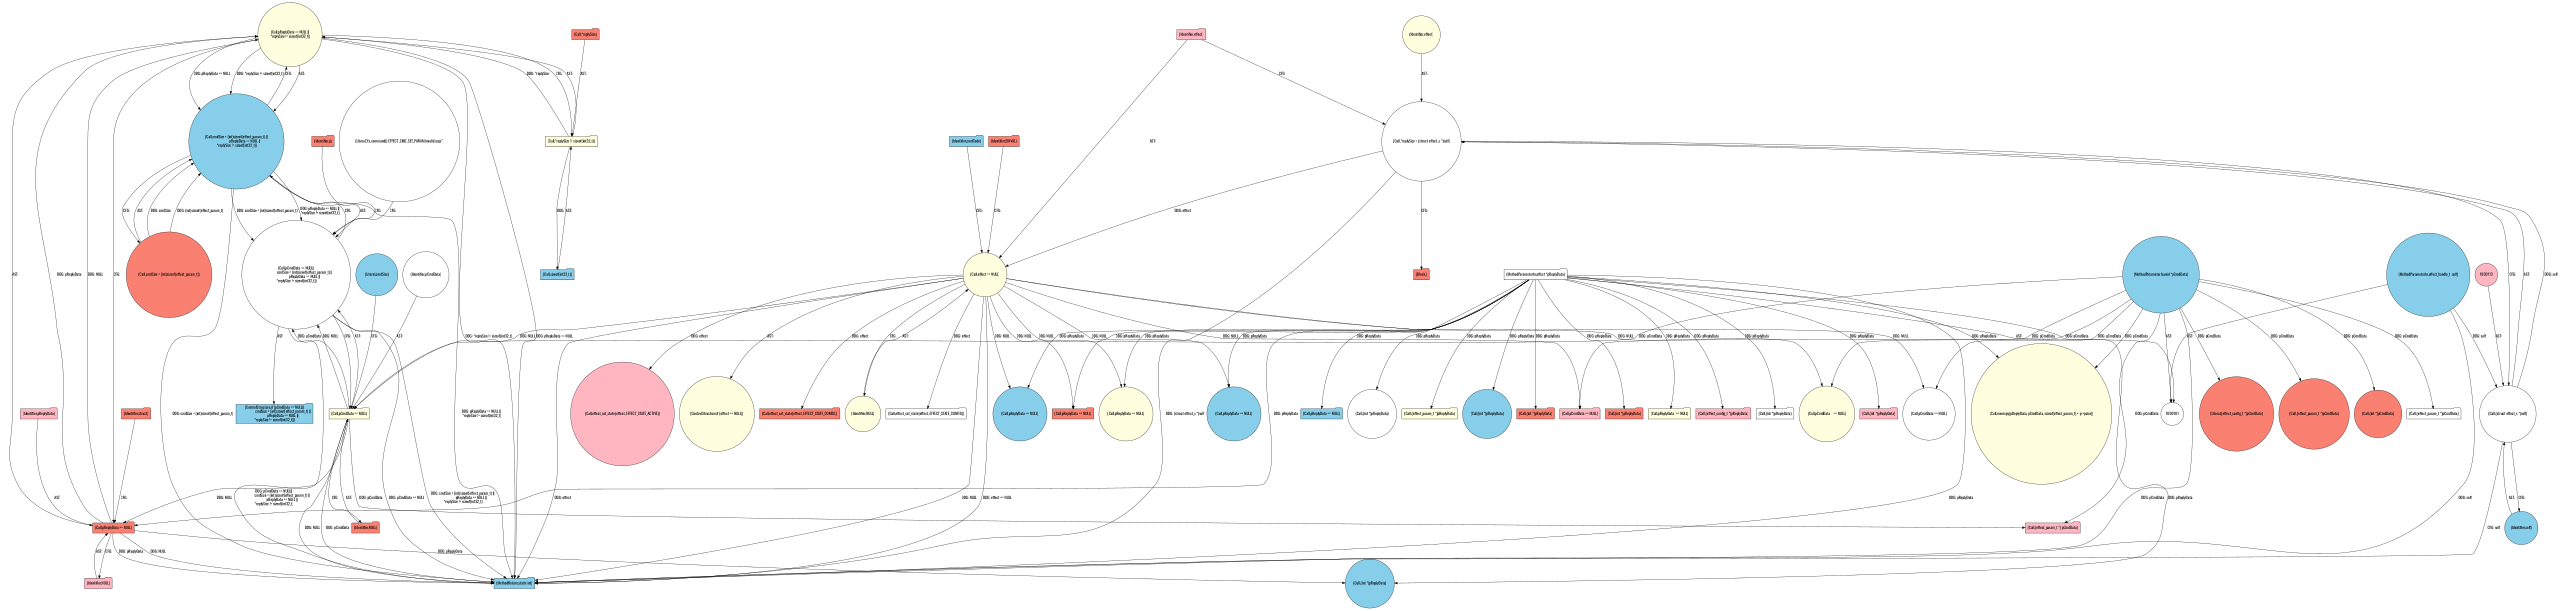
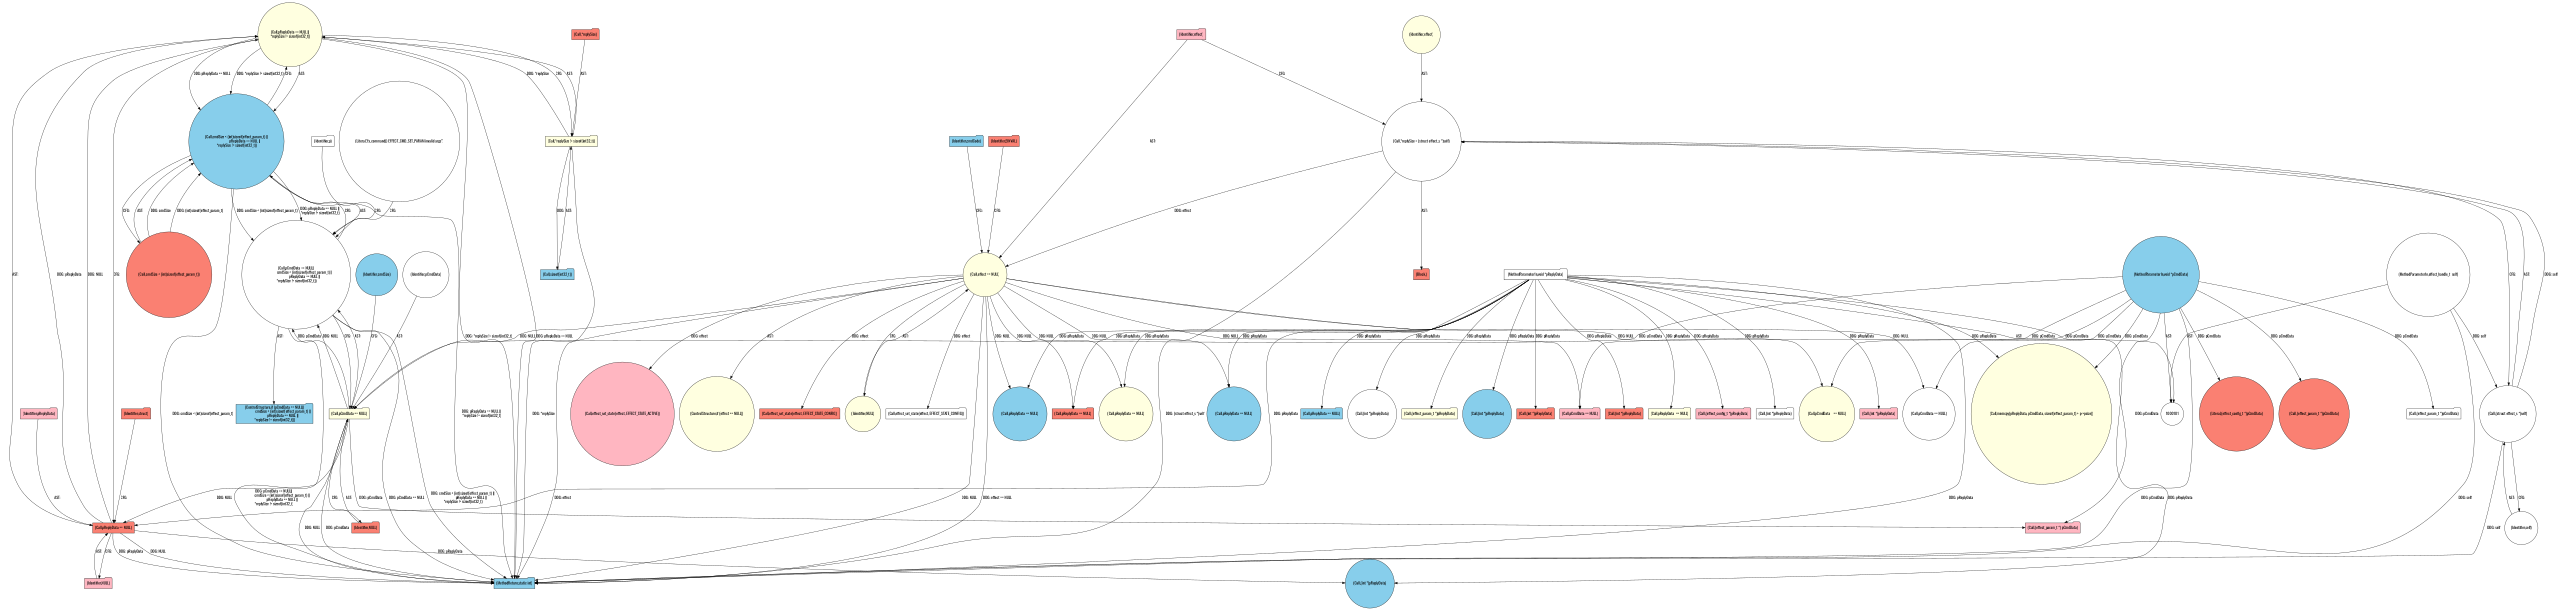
(323, 141) -> (323, 141)
(1425, 211) -> (1425, 211)
(377, 275) -> (377, 275)
(1536, 275) -> (1536, 275)
(2428, 275) -> (2428, 275)
(2486, 275) -> none
none -> (531, 349)
(2378, 414) -> none
(2494, 528) -> (2494, 528)
(2521, 528) -> (2521, 528)
